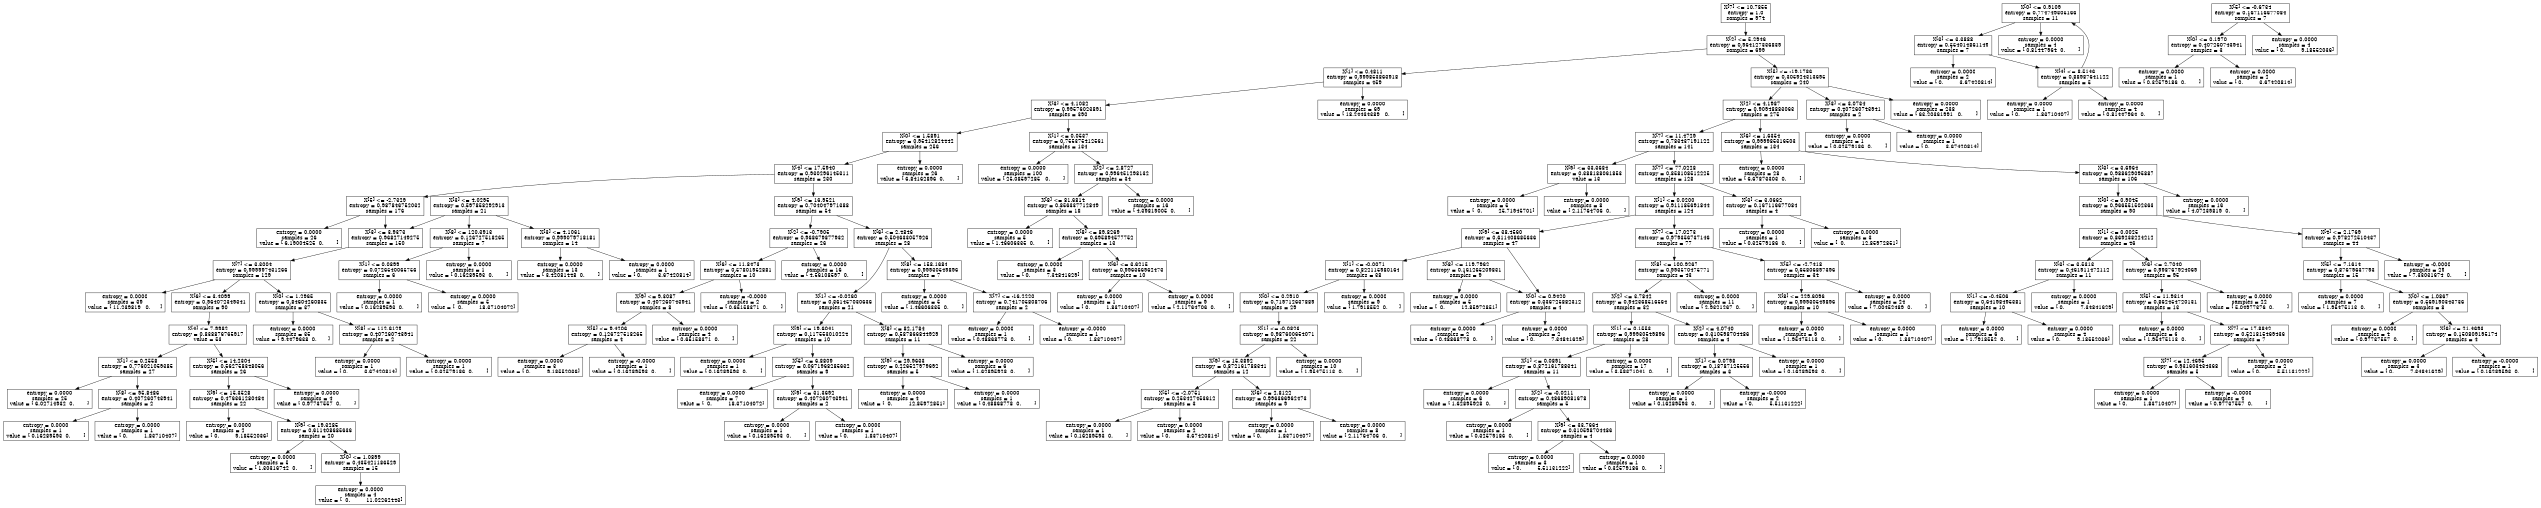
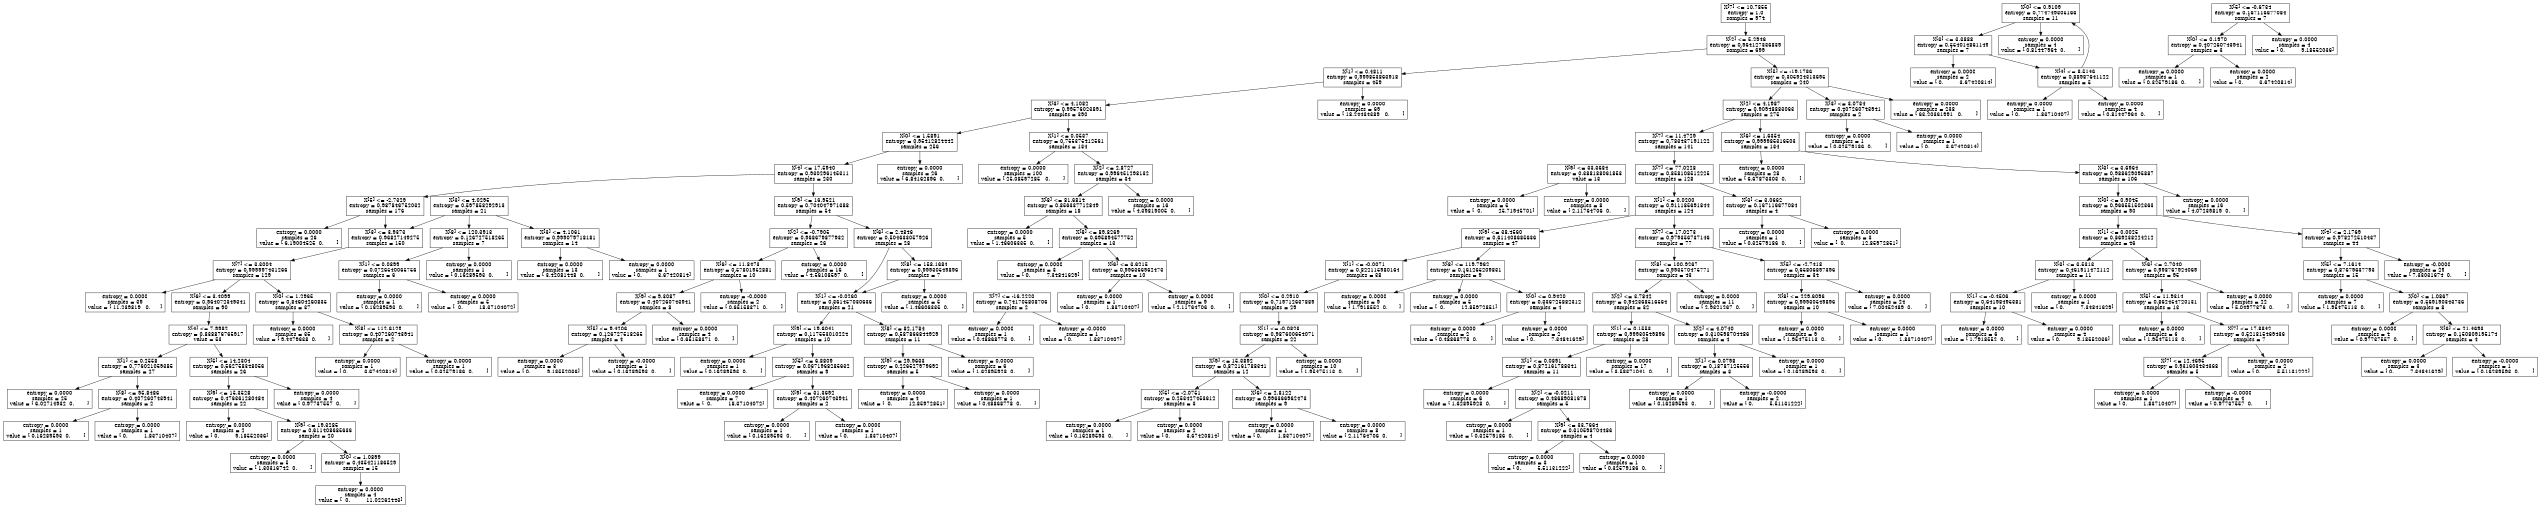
(1632, 157) -> none
none -> (2118, 220)
(1522, 269) -> (1485, 253)
(1364, 285) -> (1417, 286)
(966, 286) -> (882, 286)
(1546, 381) -> none
